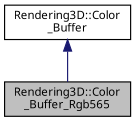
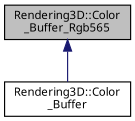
(68, 67) -> (68, 67)
